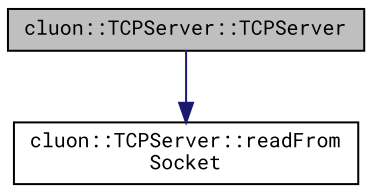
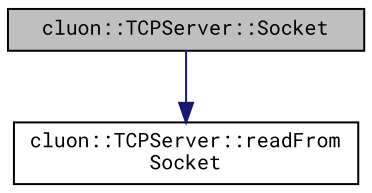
(186, 30) -> (186, 30)
